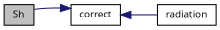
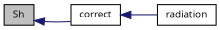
(47, 8) -> (58, 22)
